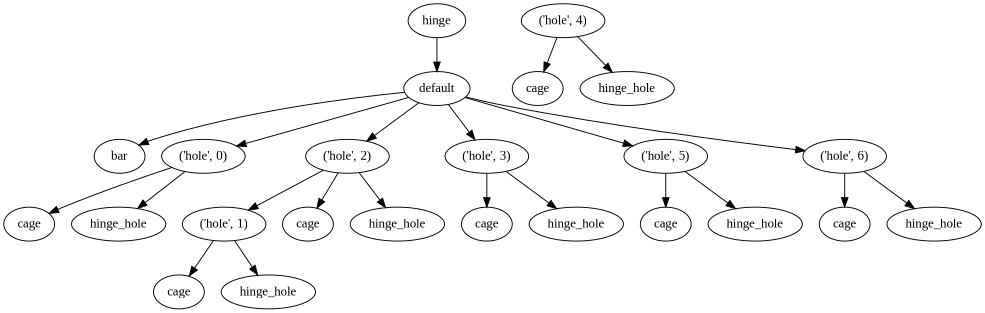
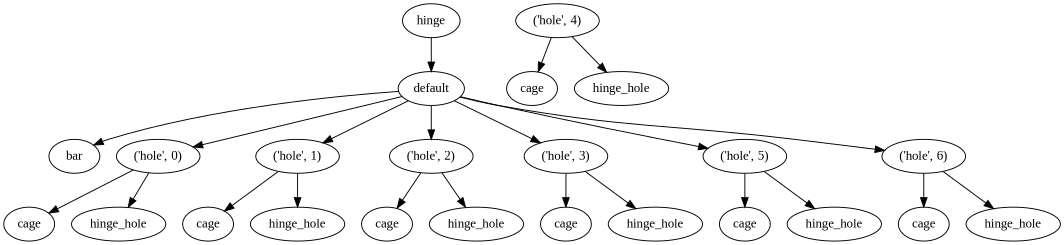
(290, 188) -> (370, 120)
